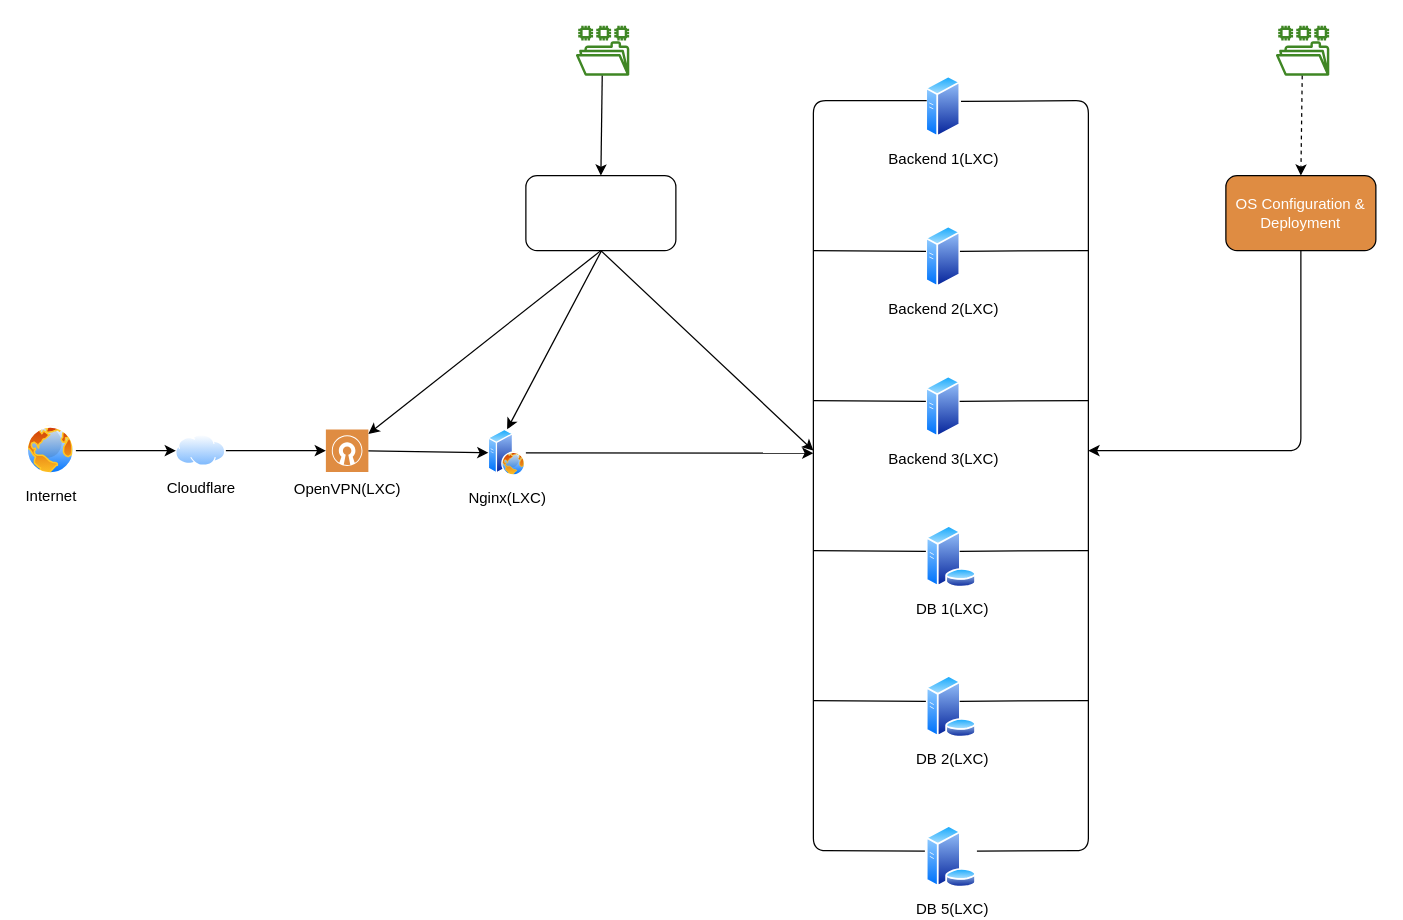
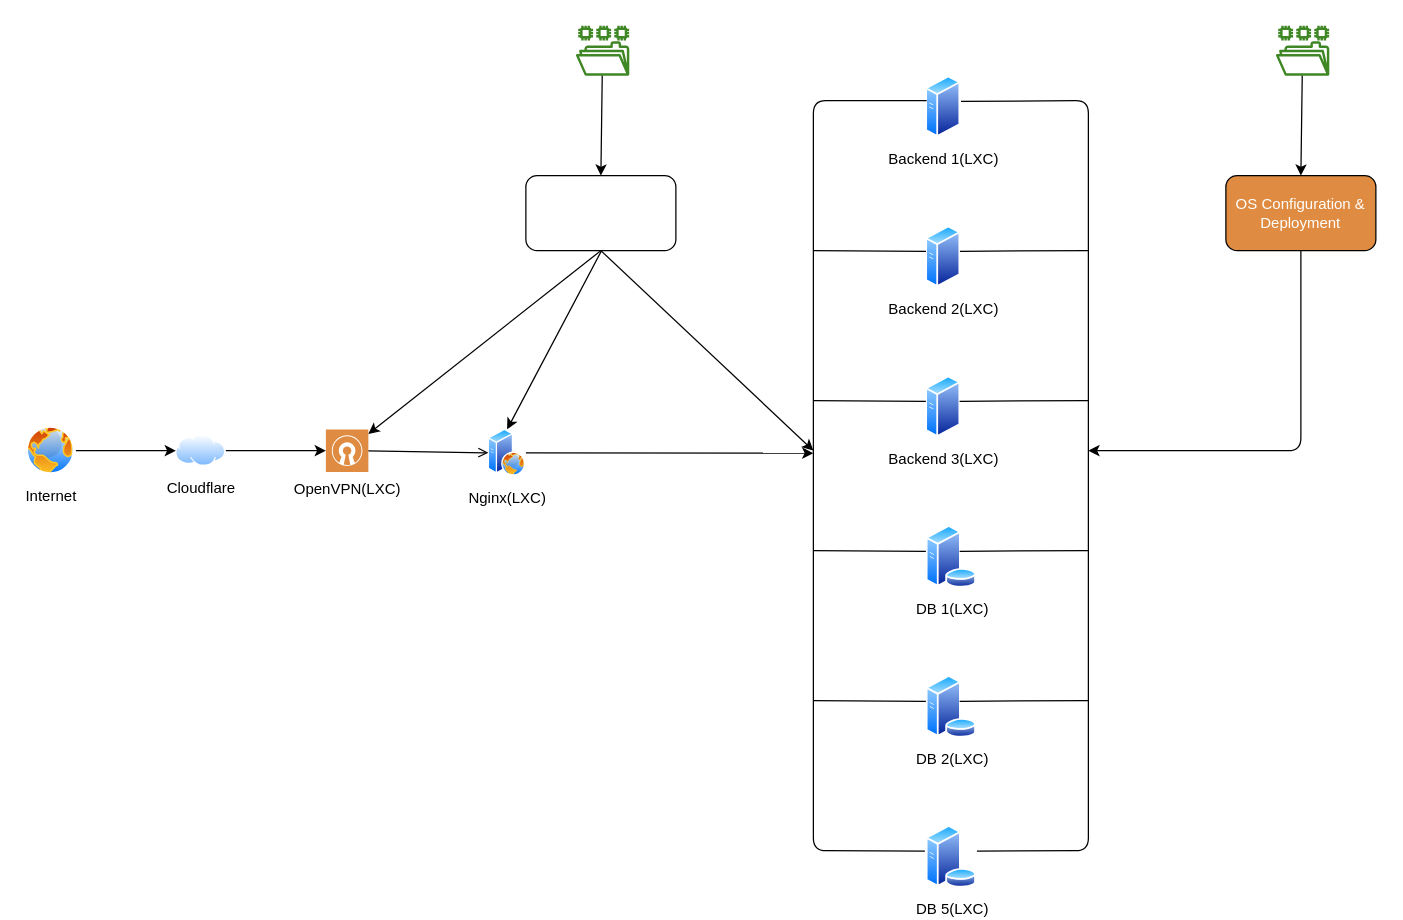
(1301, 122) -> (1301, 122)
(478, 453) -> (480, 453)
